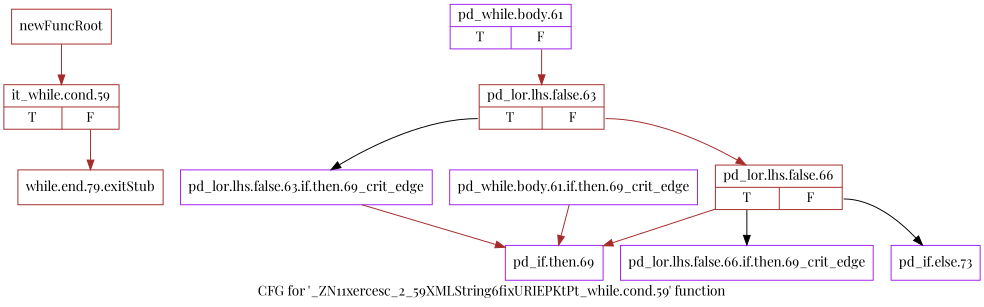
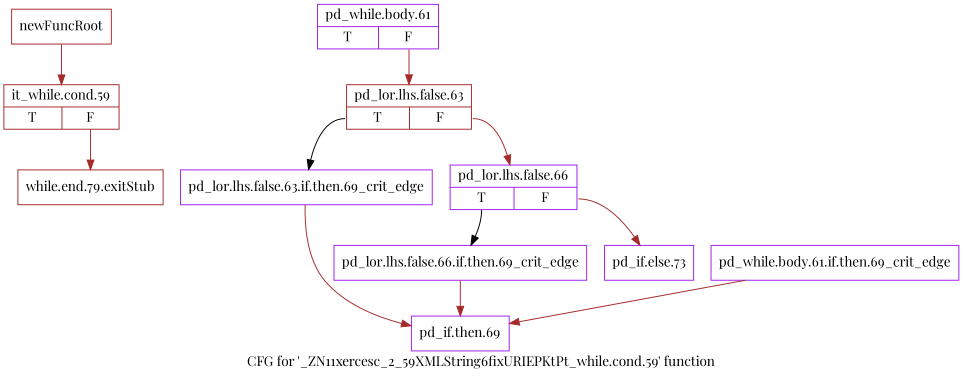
(779, 187) -> (514, 187)
(883, 211) -> (611, 211)
(664, 226) -> (460, 293)
